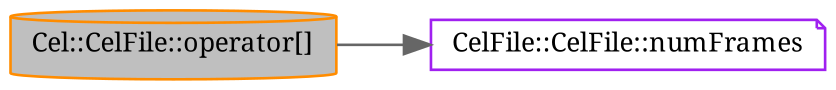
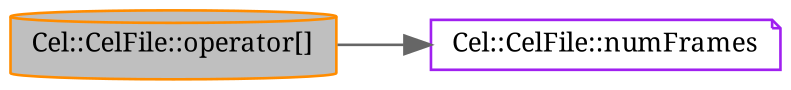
(628, 45) -> (606, 45)
